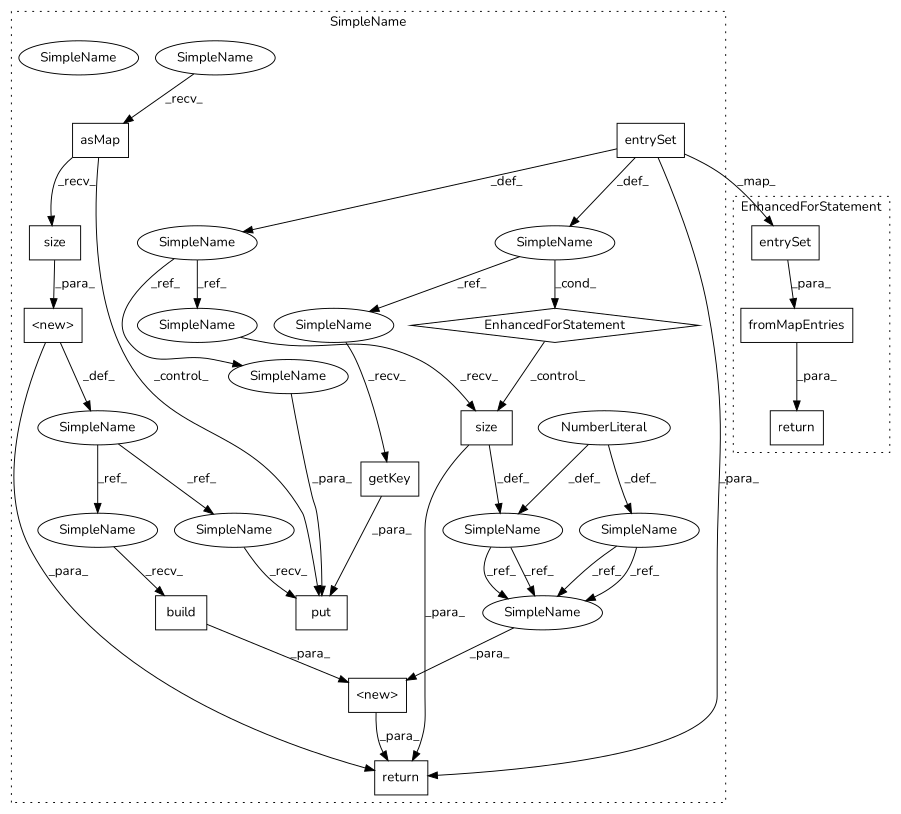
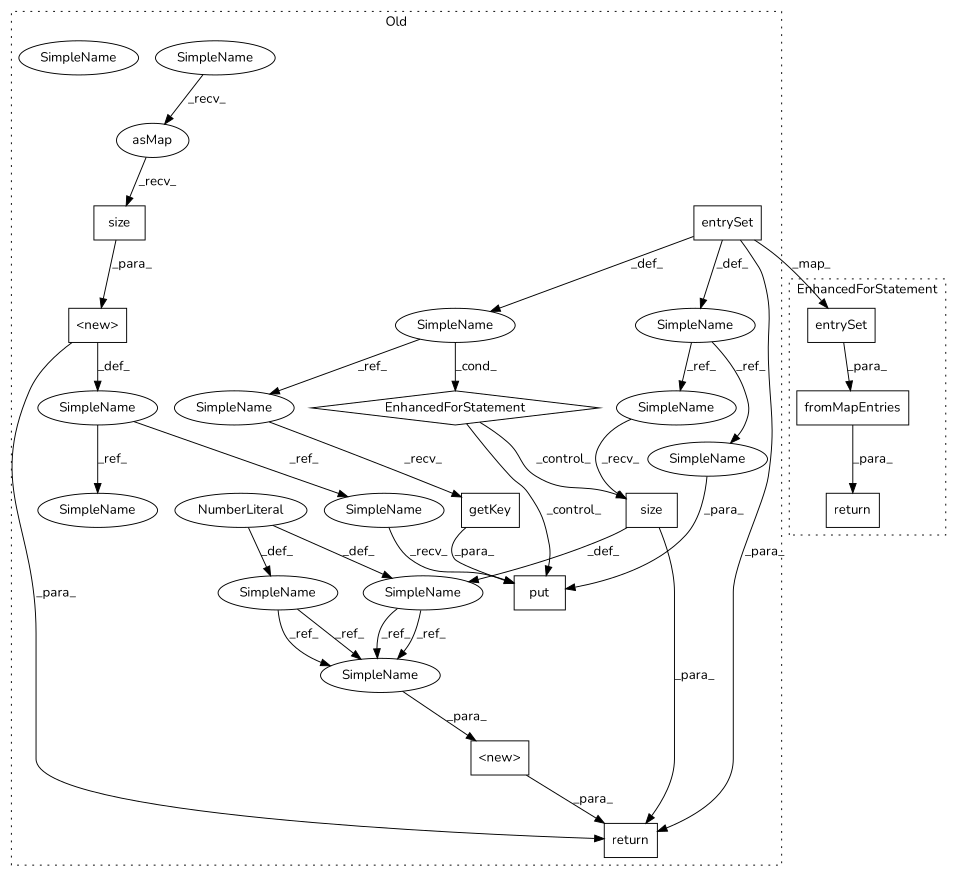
(369, 22) -> (397, 22)
(101, 140) -> (153, 140)
(160, 400) -> (524, 487)
(181, 613) -> none
